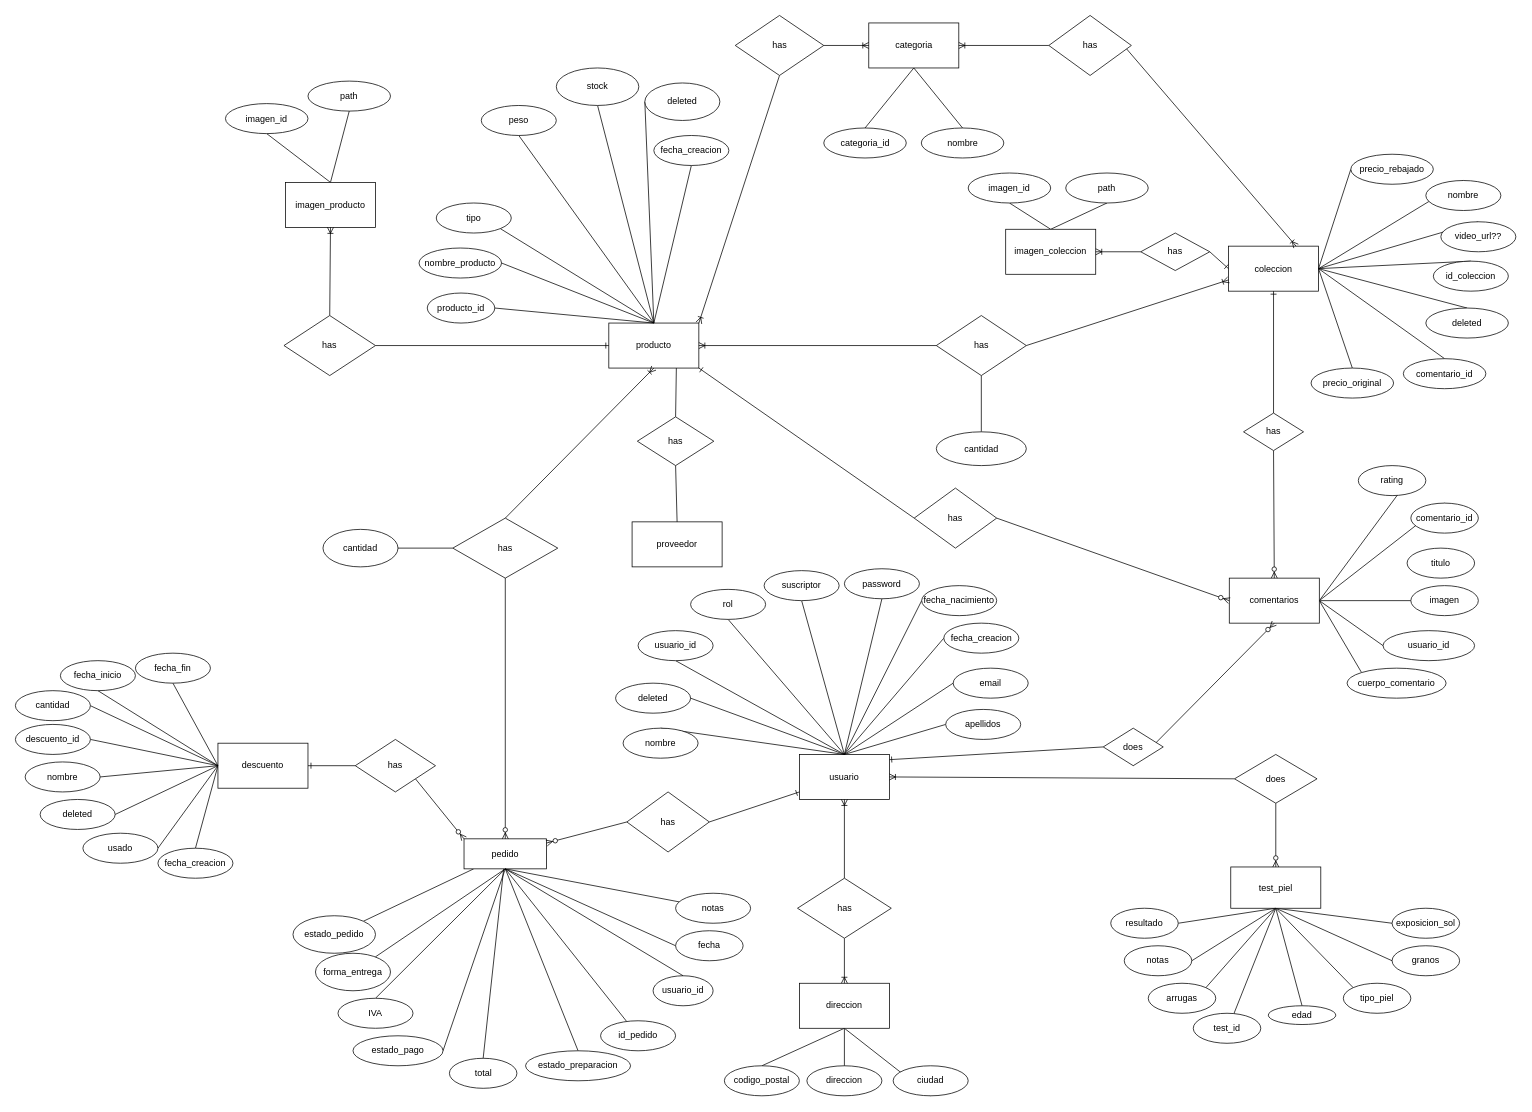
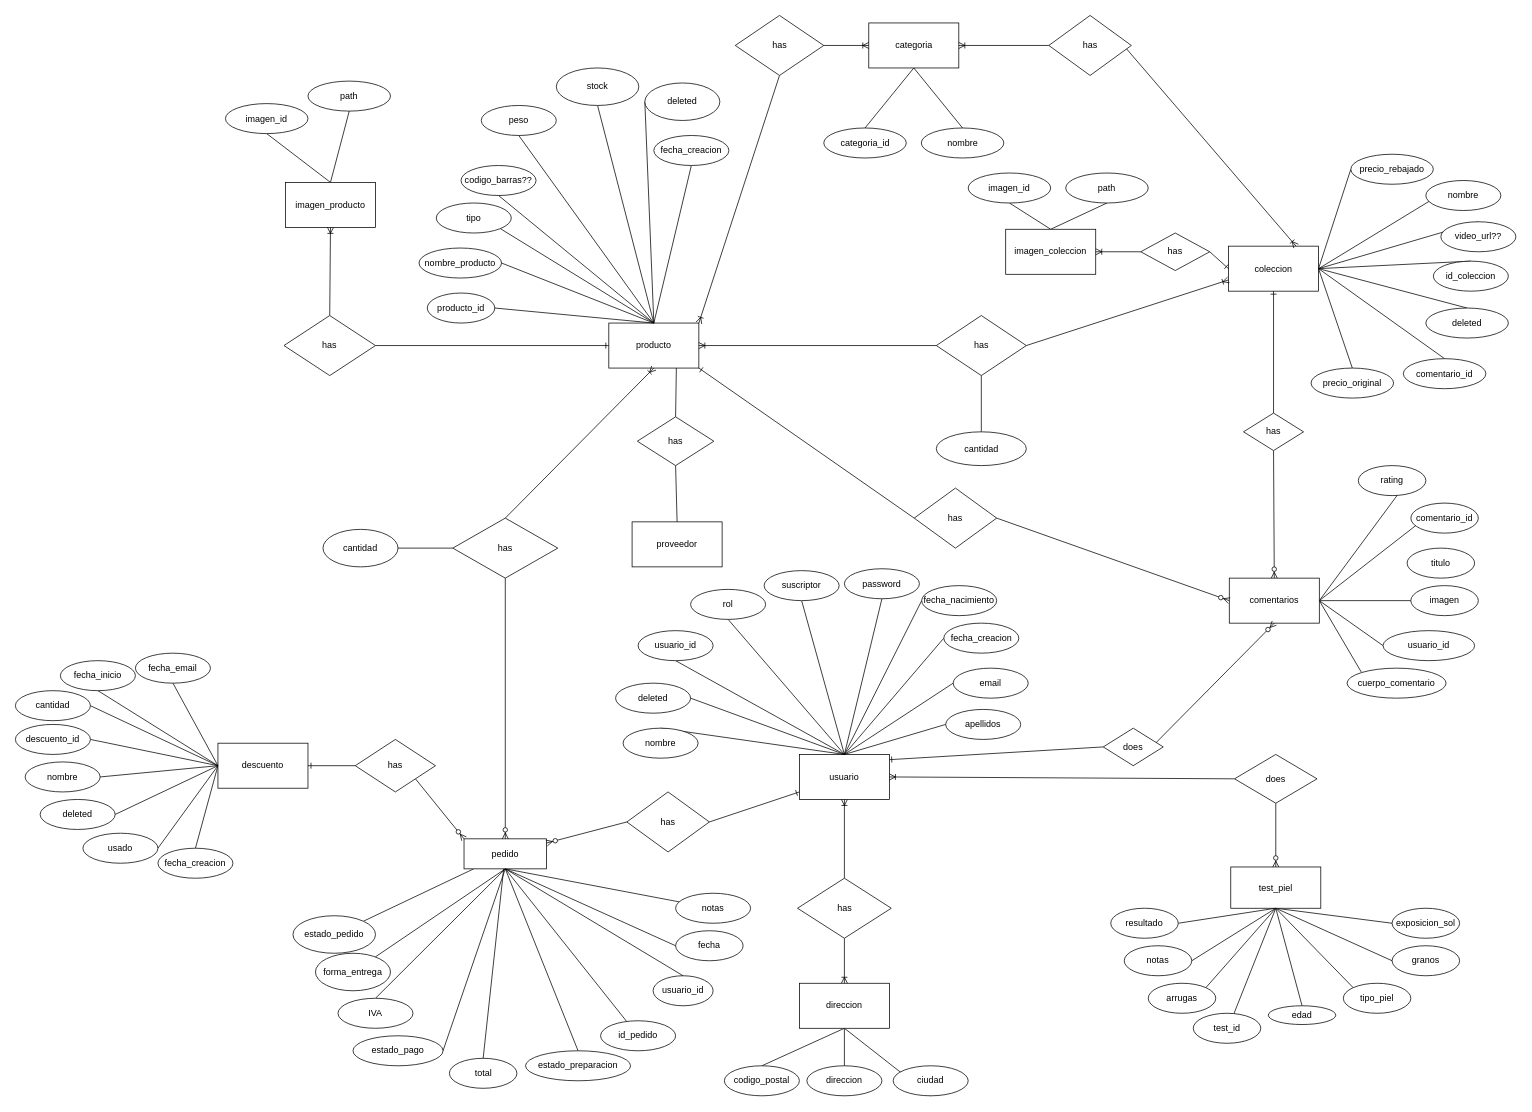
none -> (498, 180)
none -> (571, 255)
(173, 668) -> (173, 668)
